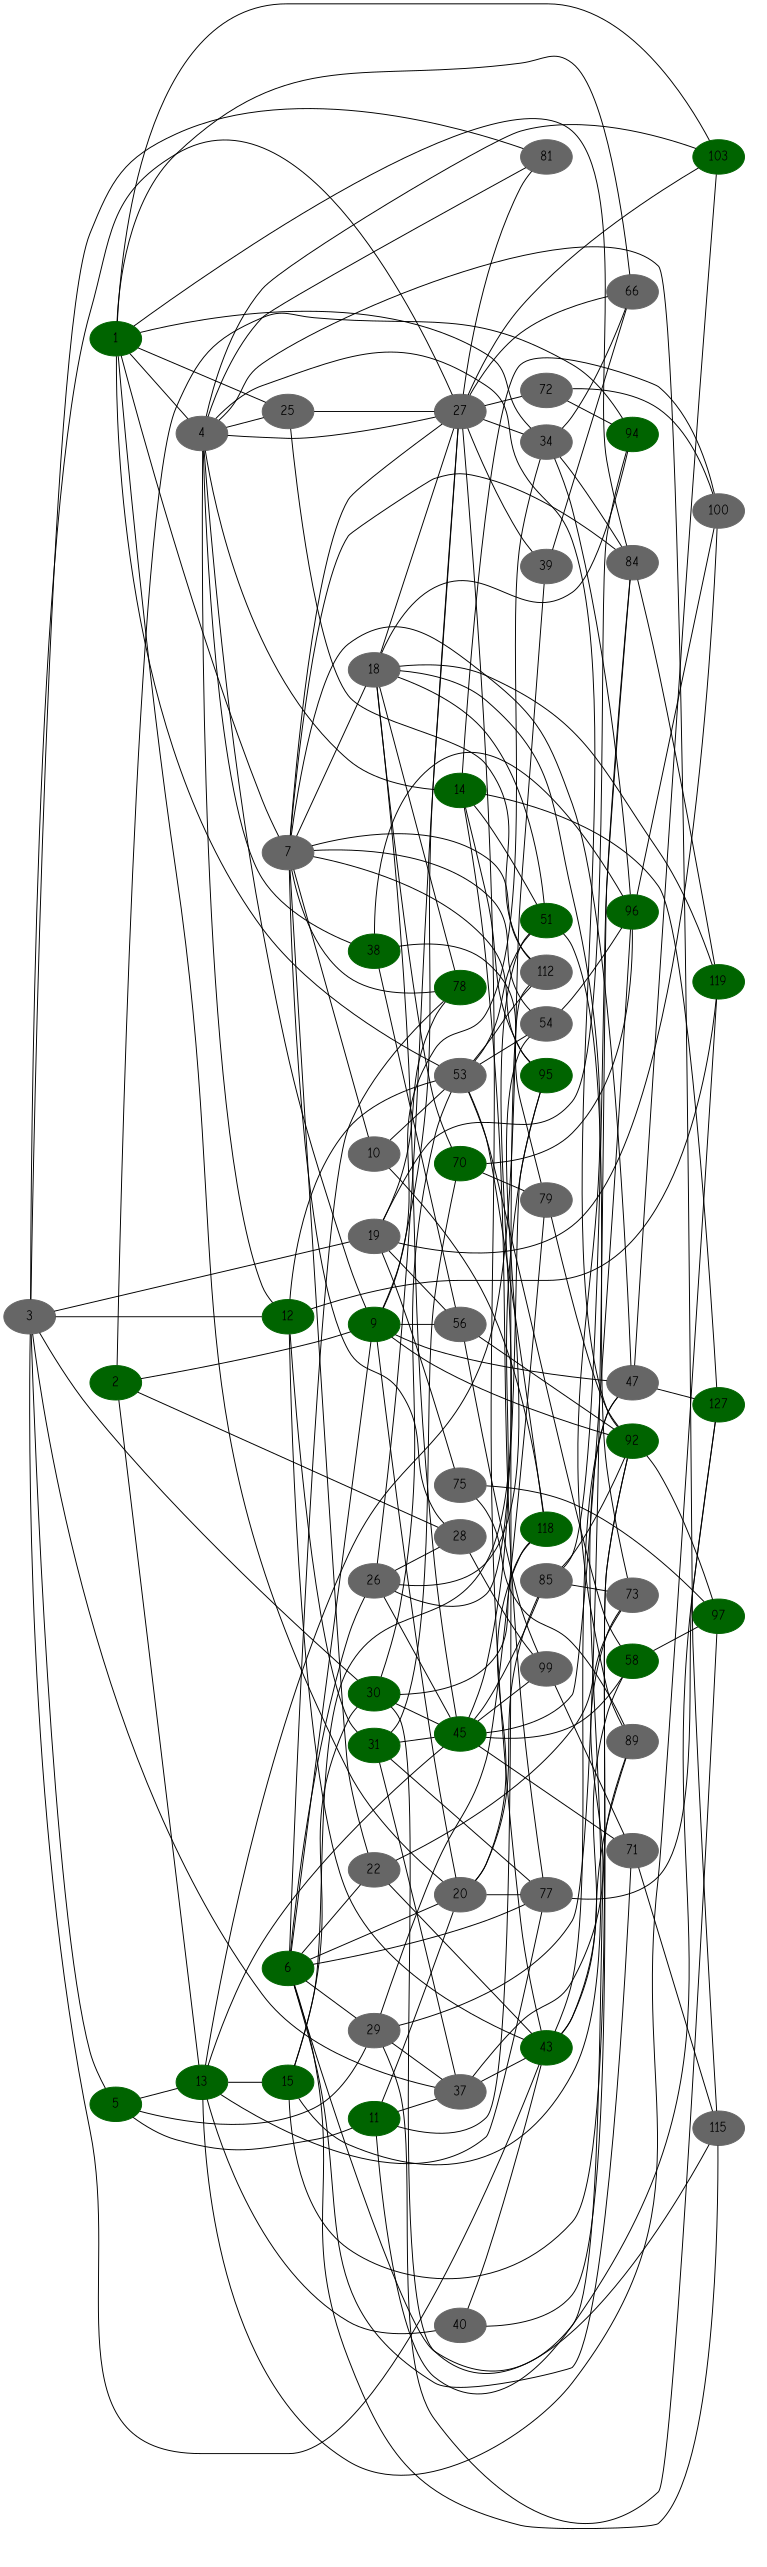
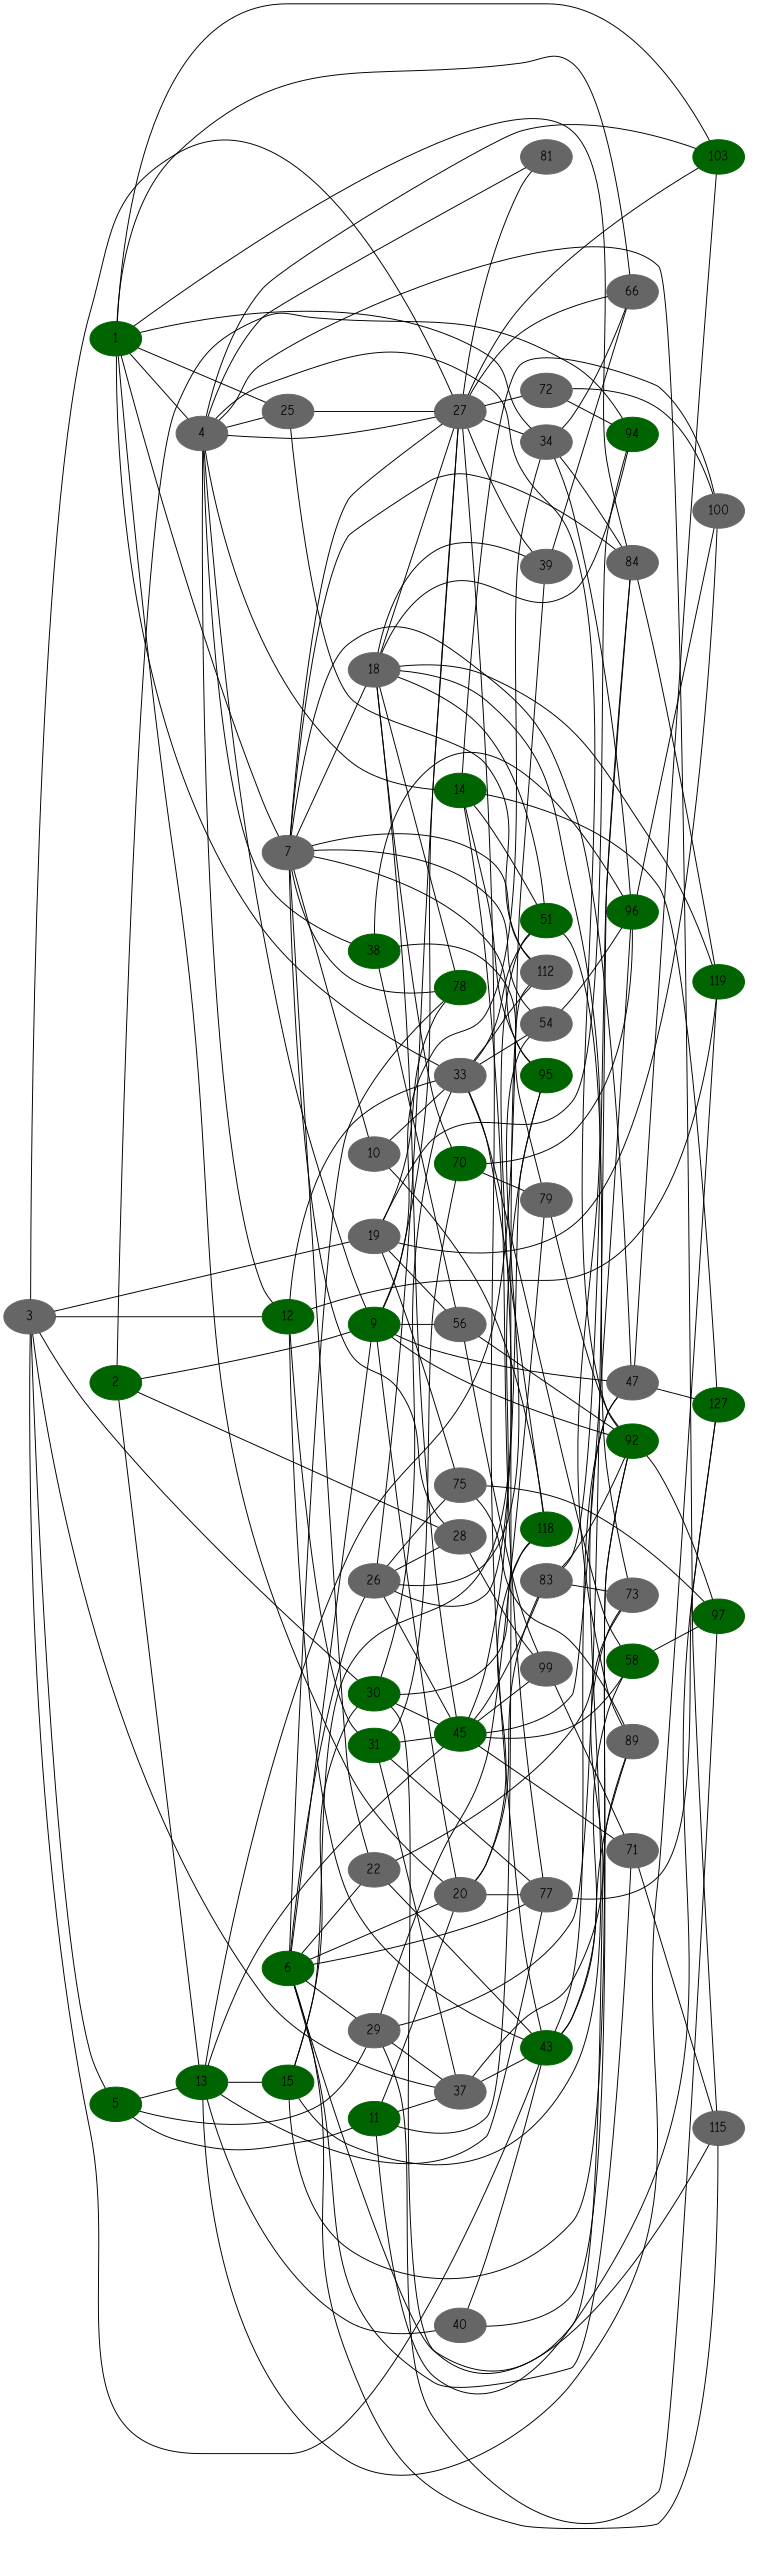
(66, 403) -> none
none -> (425, 559)
(460, 1076) -> (460, 1076)
none -> (417, 1531)
(546, 1581) -> (546, 1581)
